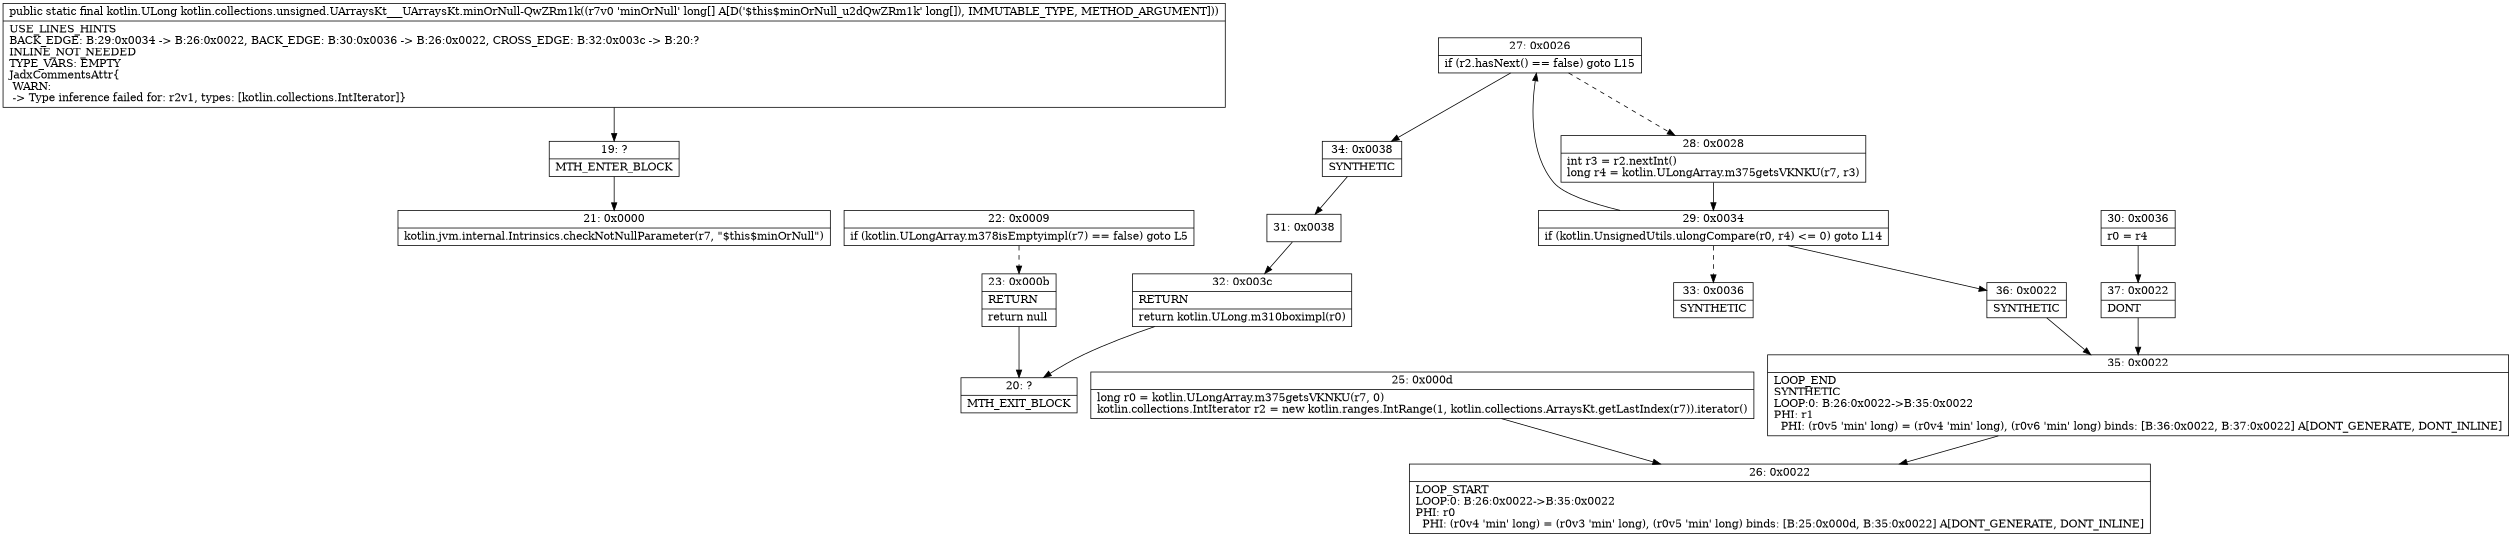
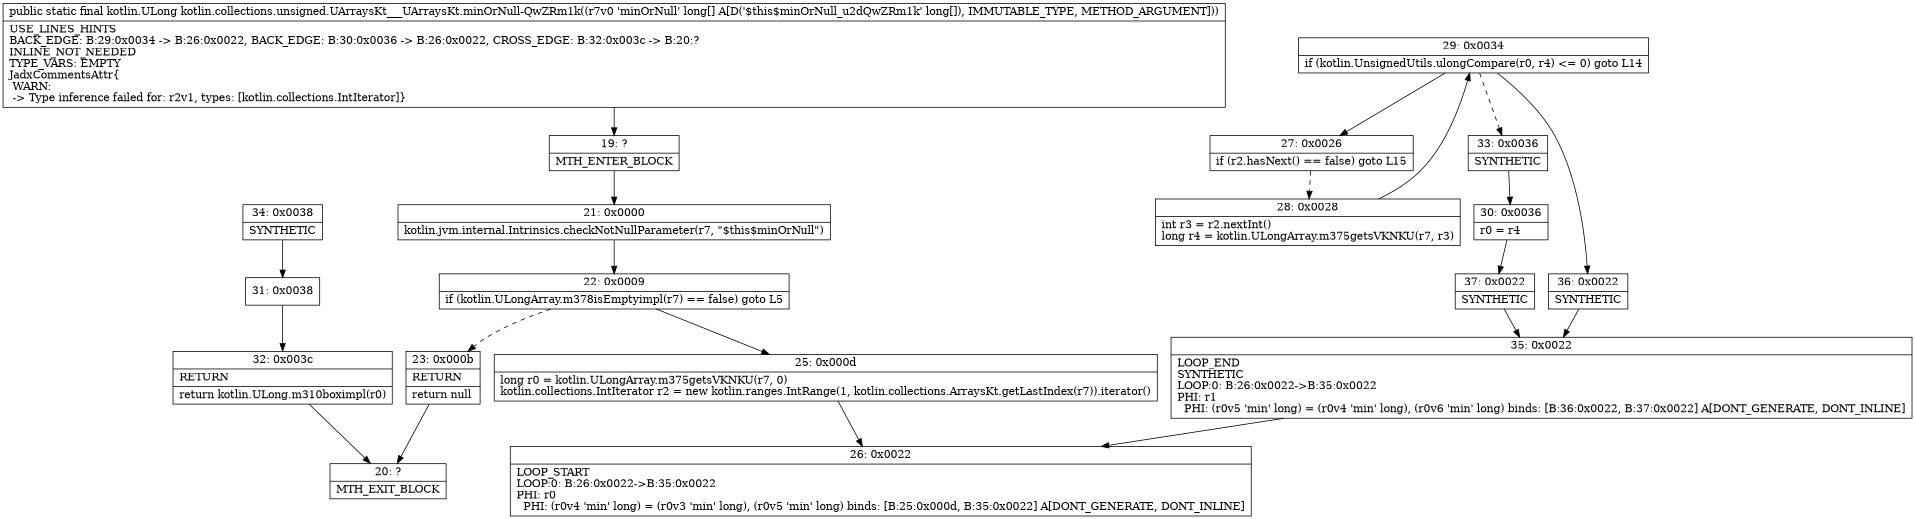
(1454, 105) -> none
none -> (1509, 184)
none -> (614, 253)
(2124, 309) -> (1495, 300)
none -> (709, 330)
